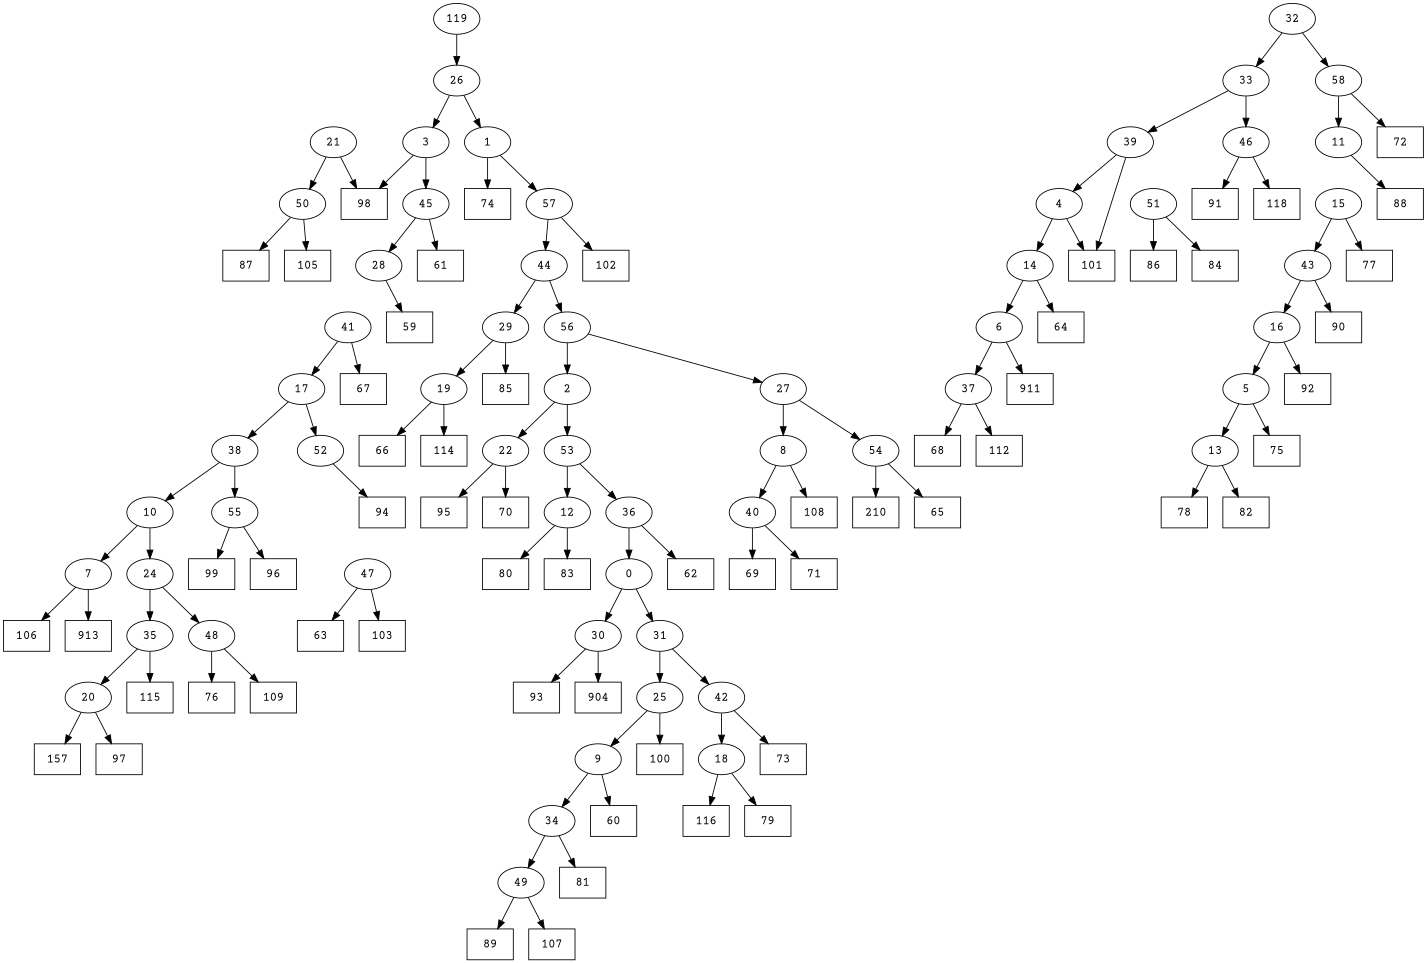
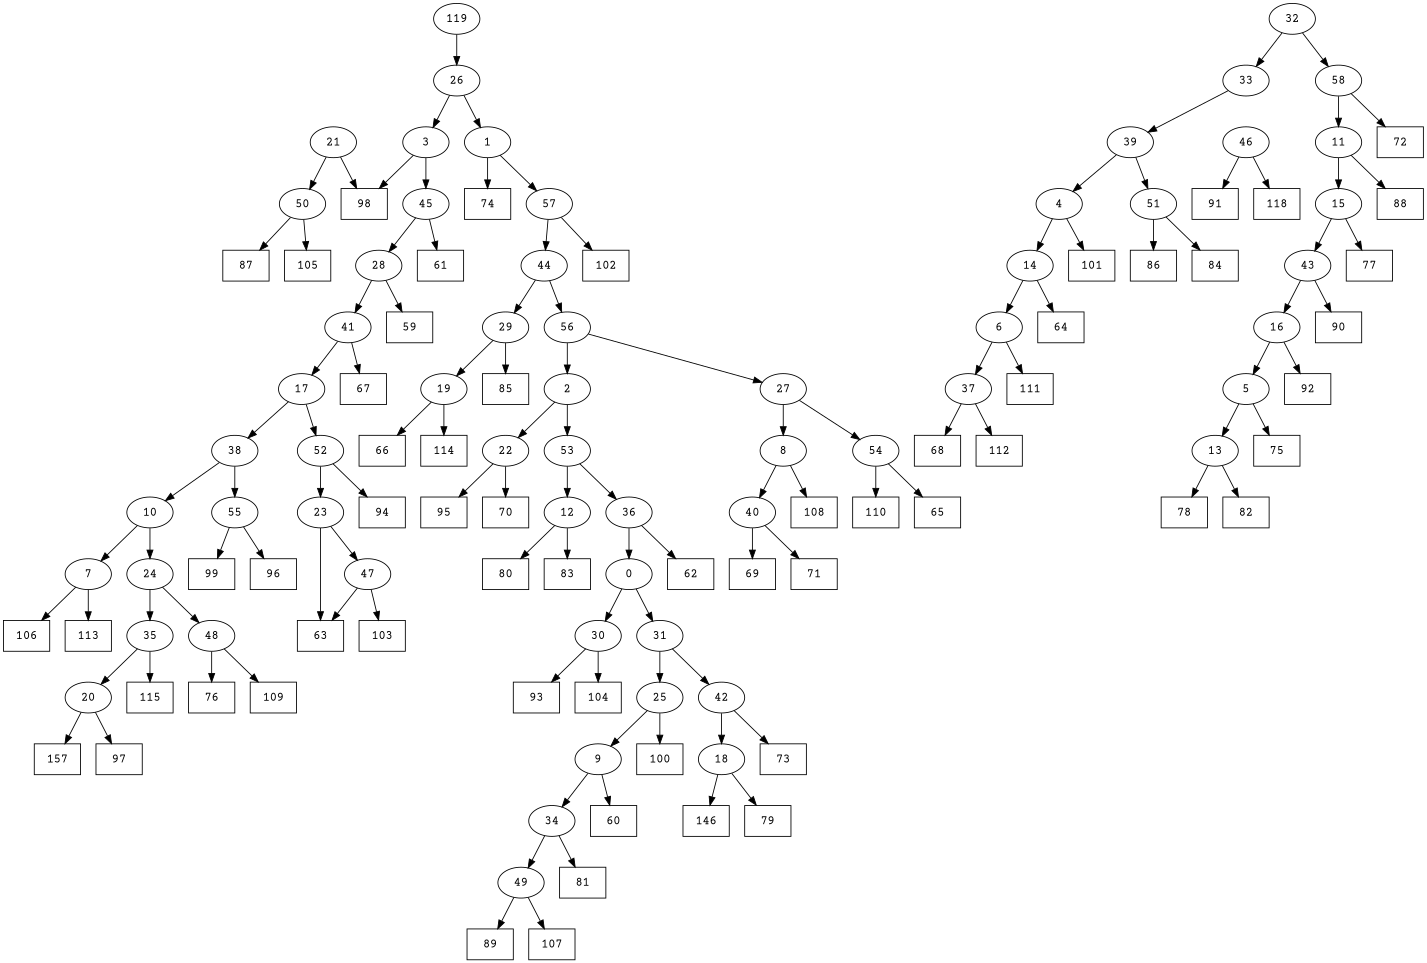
(1246, 107) -> none
none -> (1339, 169)
(1112, 200) -> (1140, 169)
none -> (365, 293)
(1030, 389) -> (1030, 389)
none -> (320, 512)
(876, 512) -> (876, 512)
(88, 636) -> (88, 636)
(598, 698) -> (598, 698)
(706, 821) -> (706, 821)
